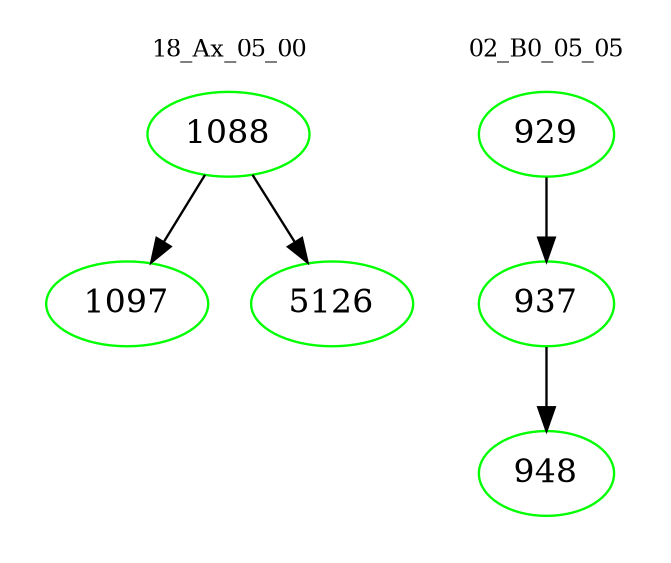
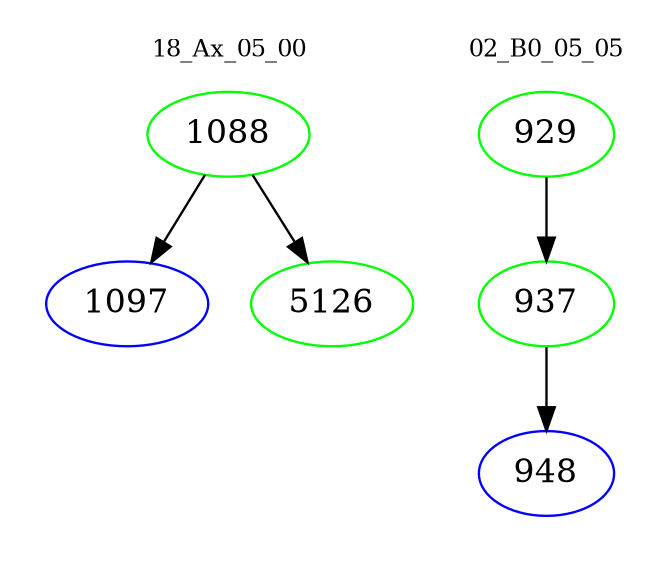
(127, 304) -> (127, 304)
(546, 473) -> (546, 473)
